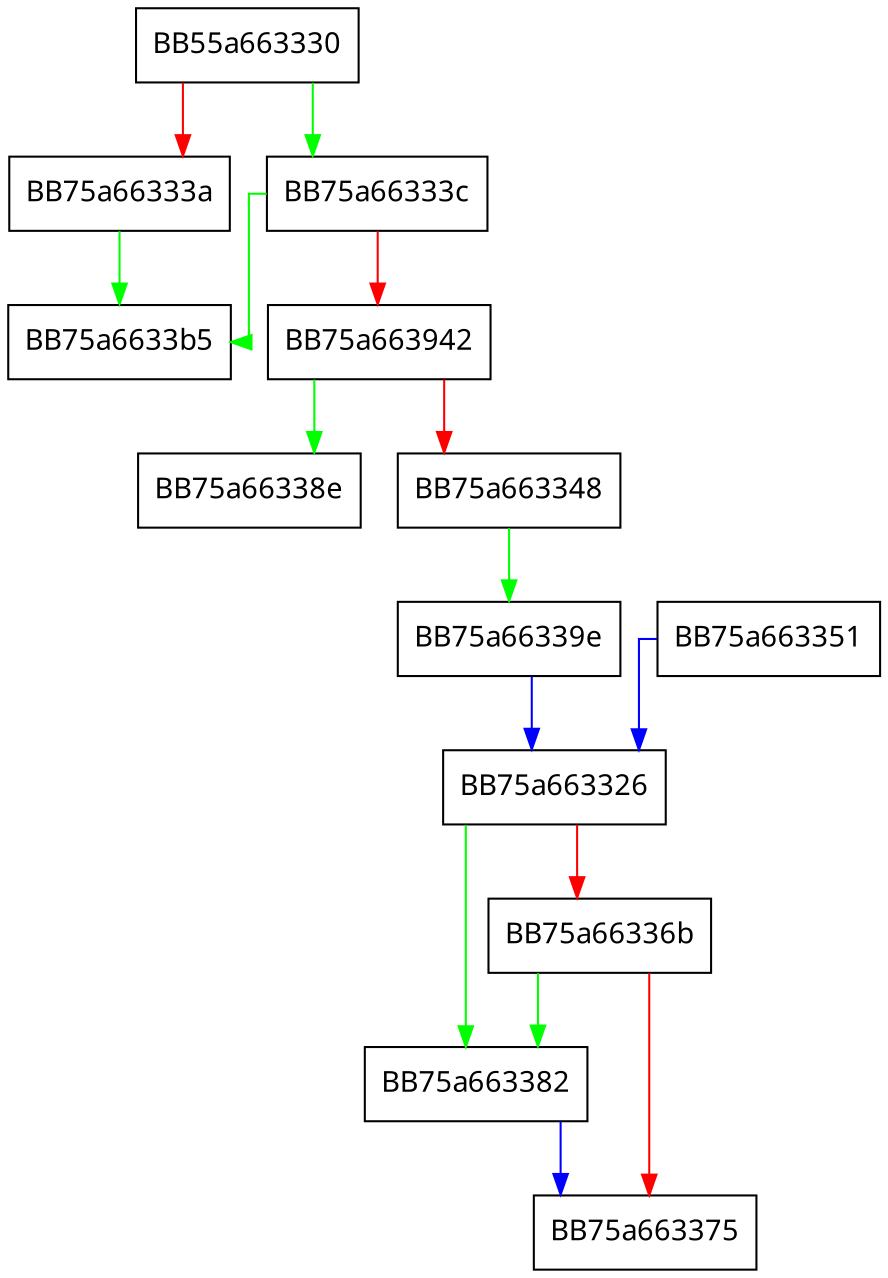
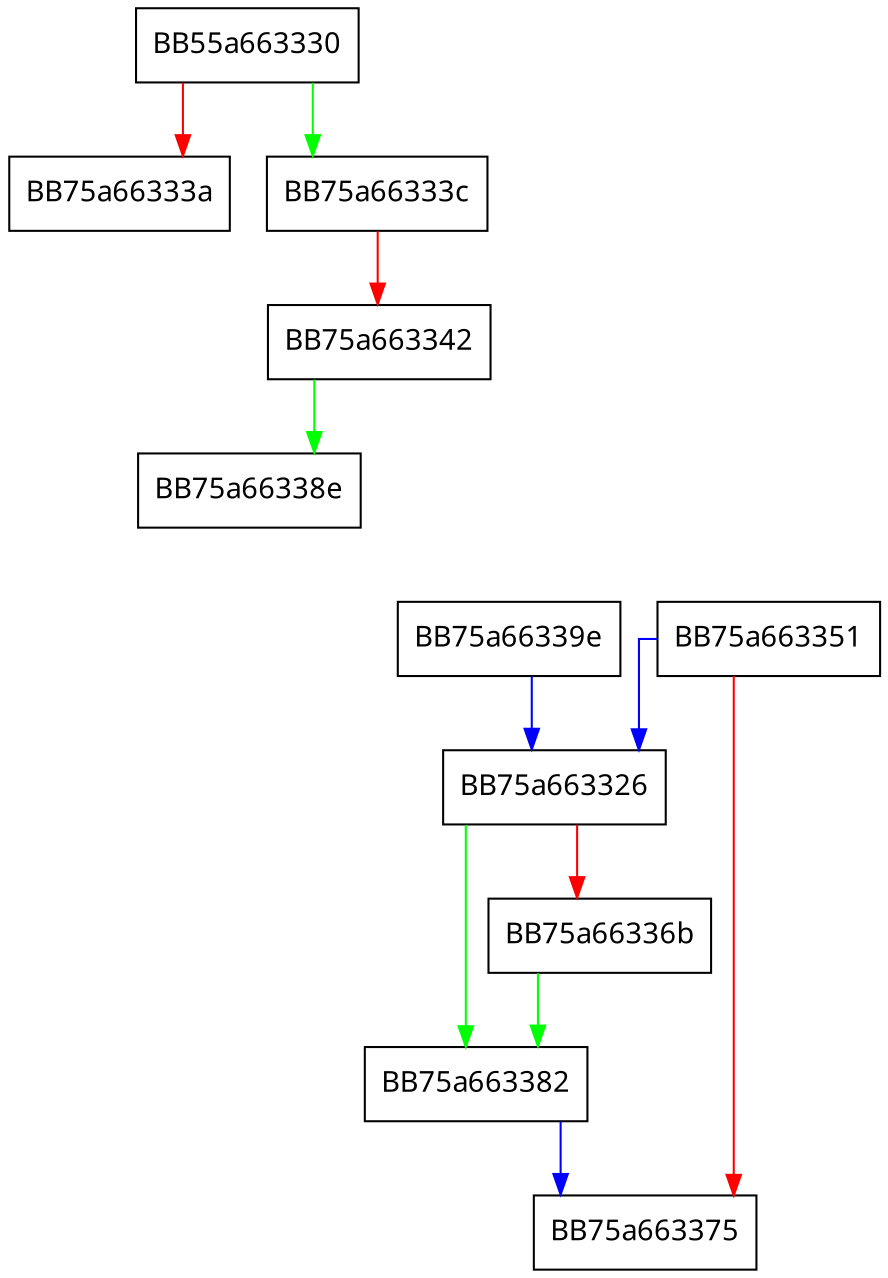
(120, 342) -> none
(379, 342) -> (379, 342)
(509, 491) -> none
(649, 1074) -> (734, 925)
